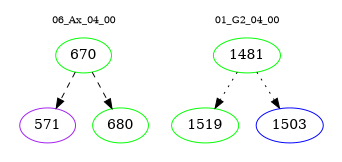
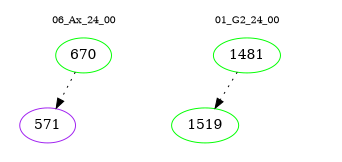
(84, 21) -> (84, 21)
(247, 21) -> (247, 21)
(68, 86) -> (68, 86)
(121, 125) -> none
(290, 125) -> none
